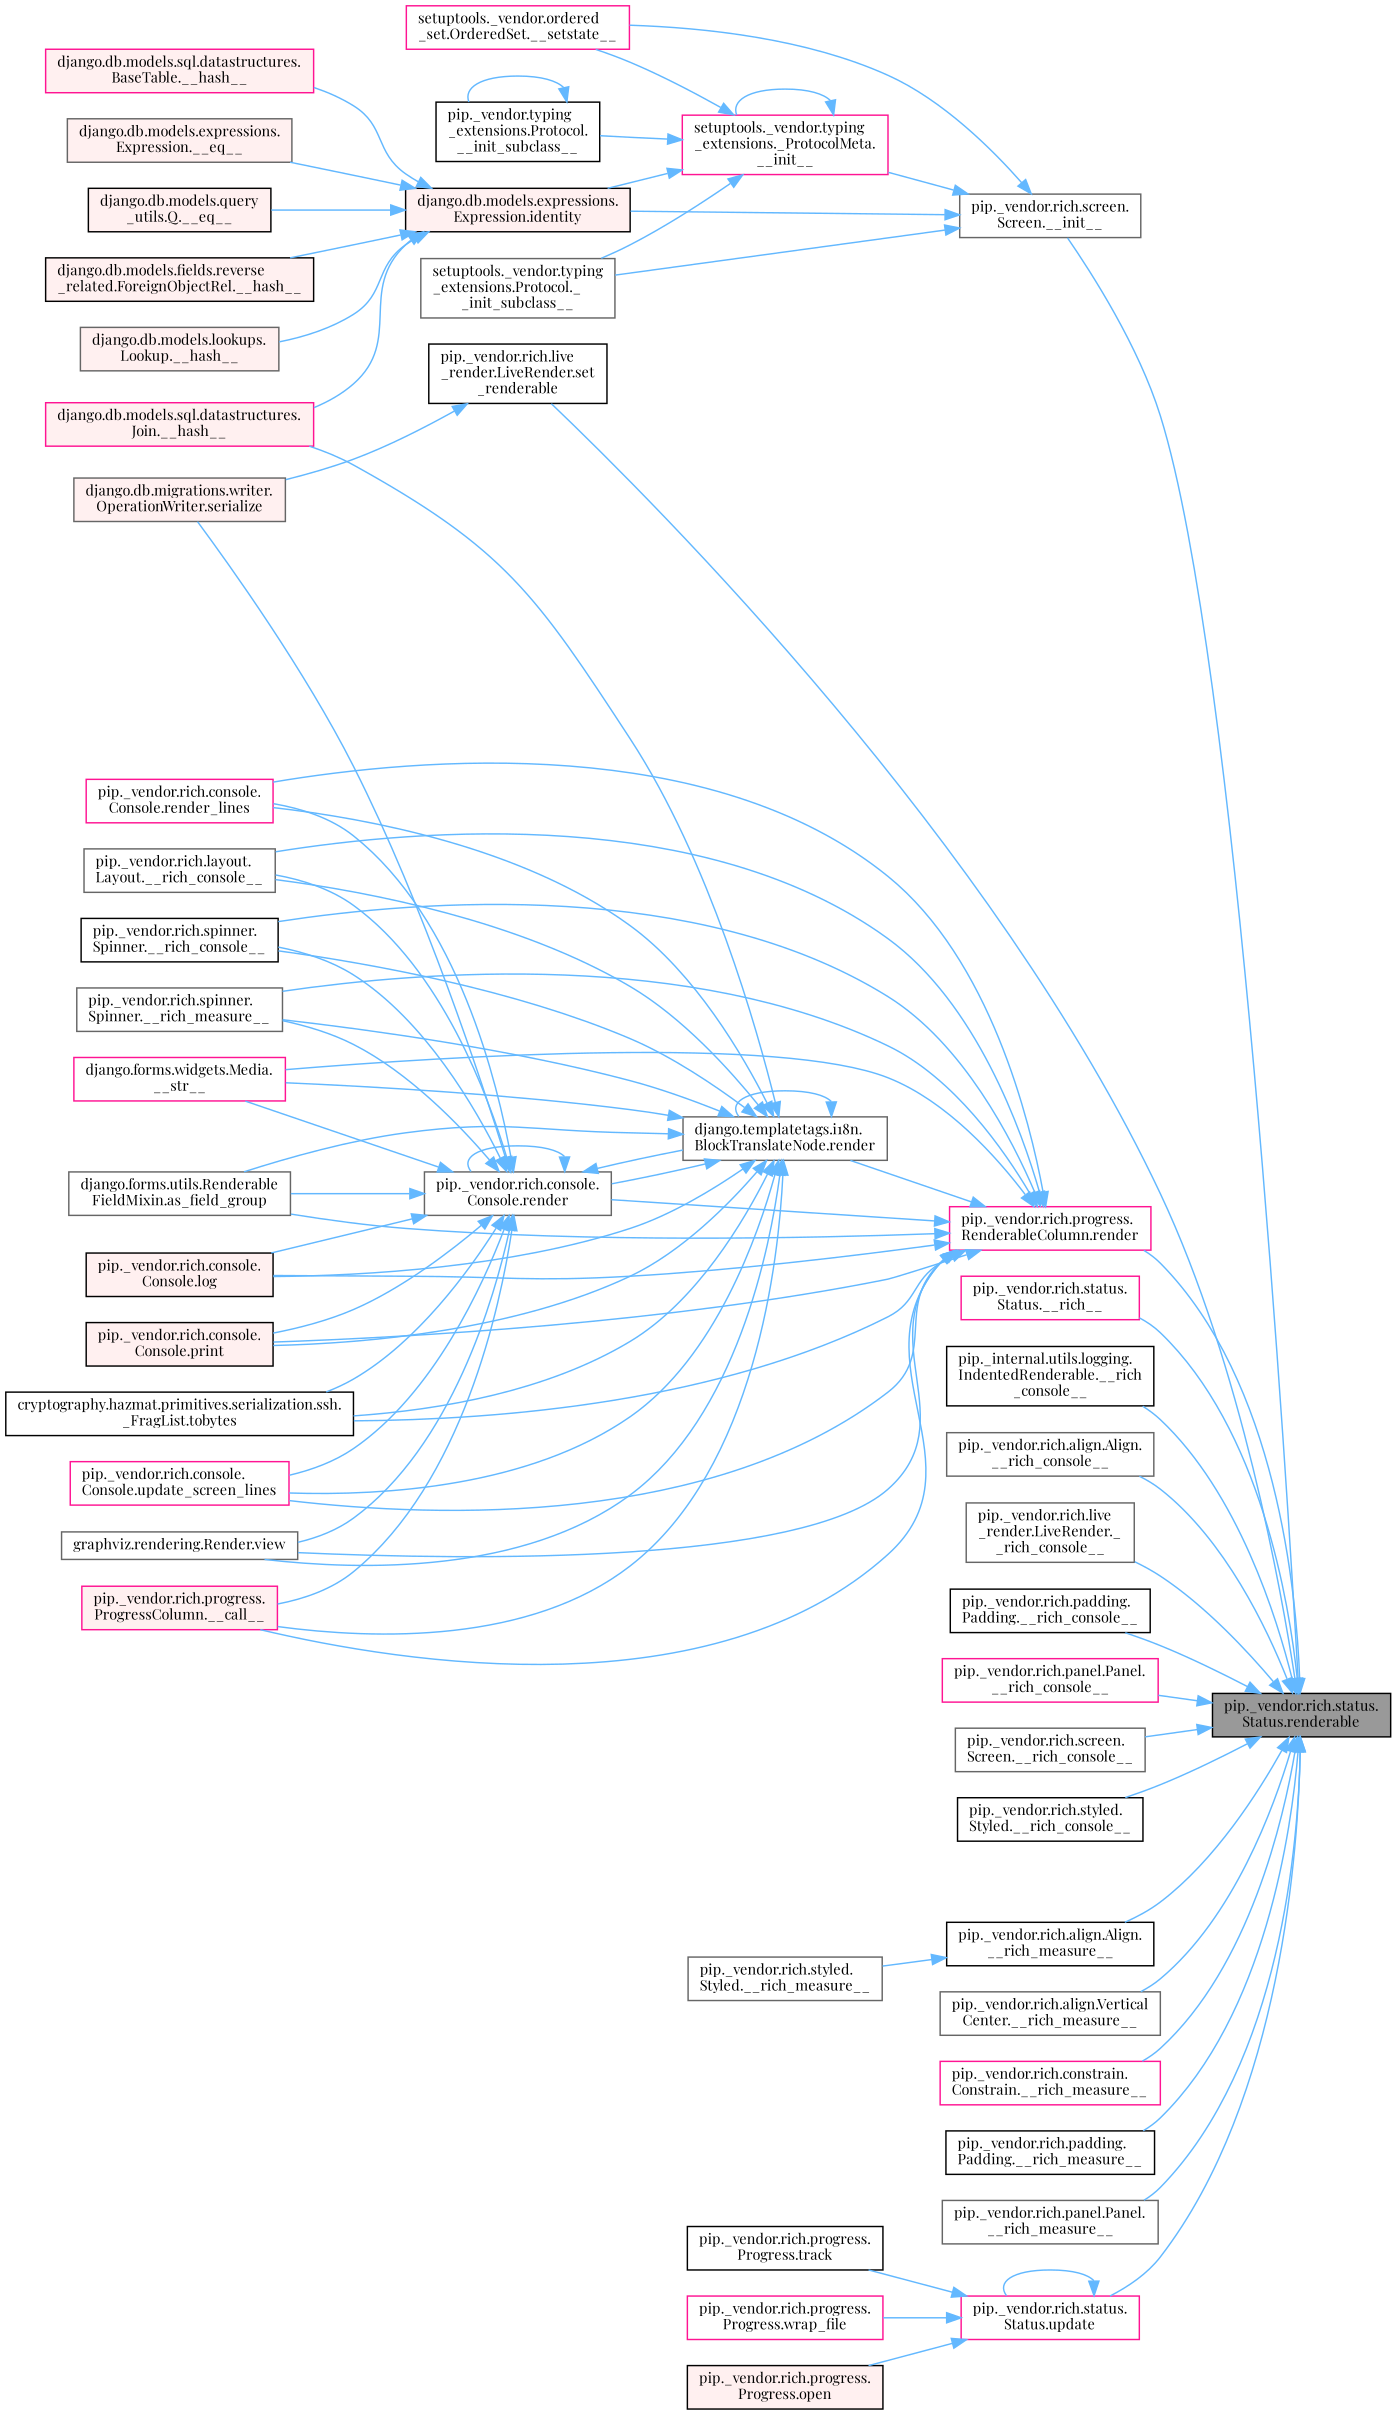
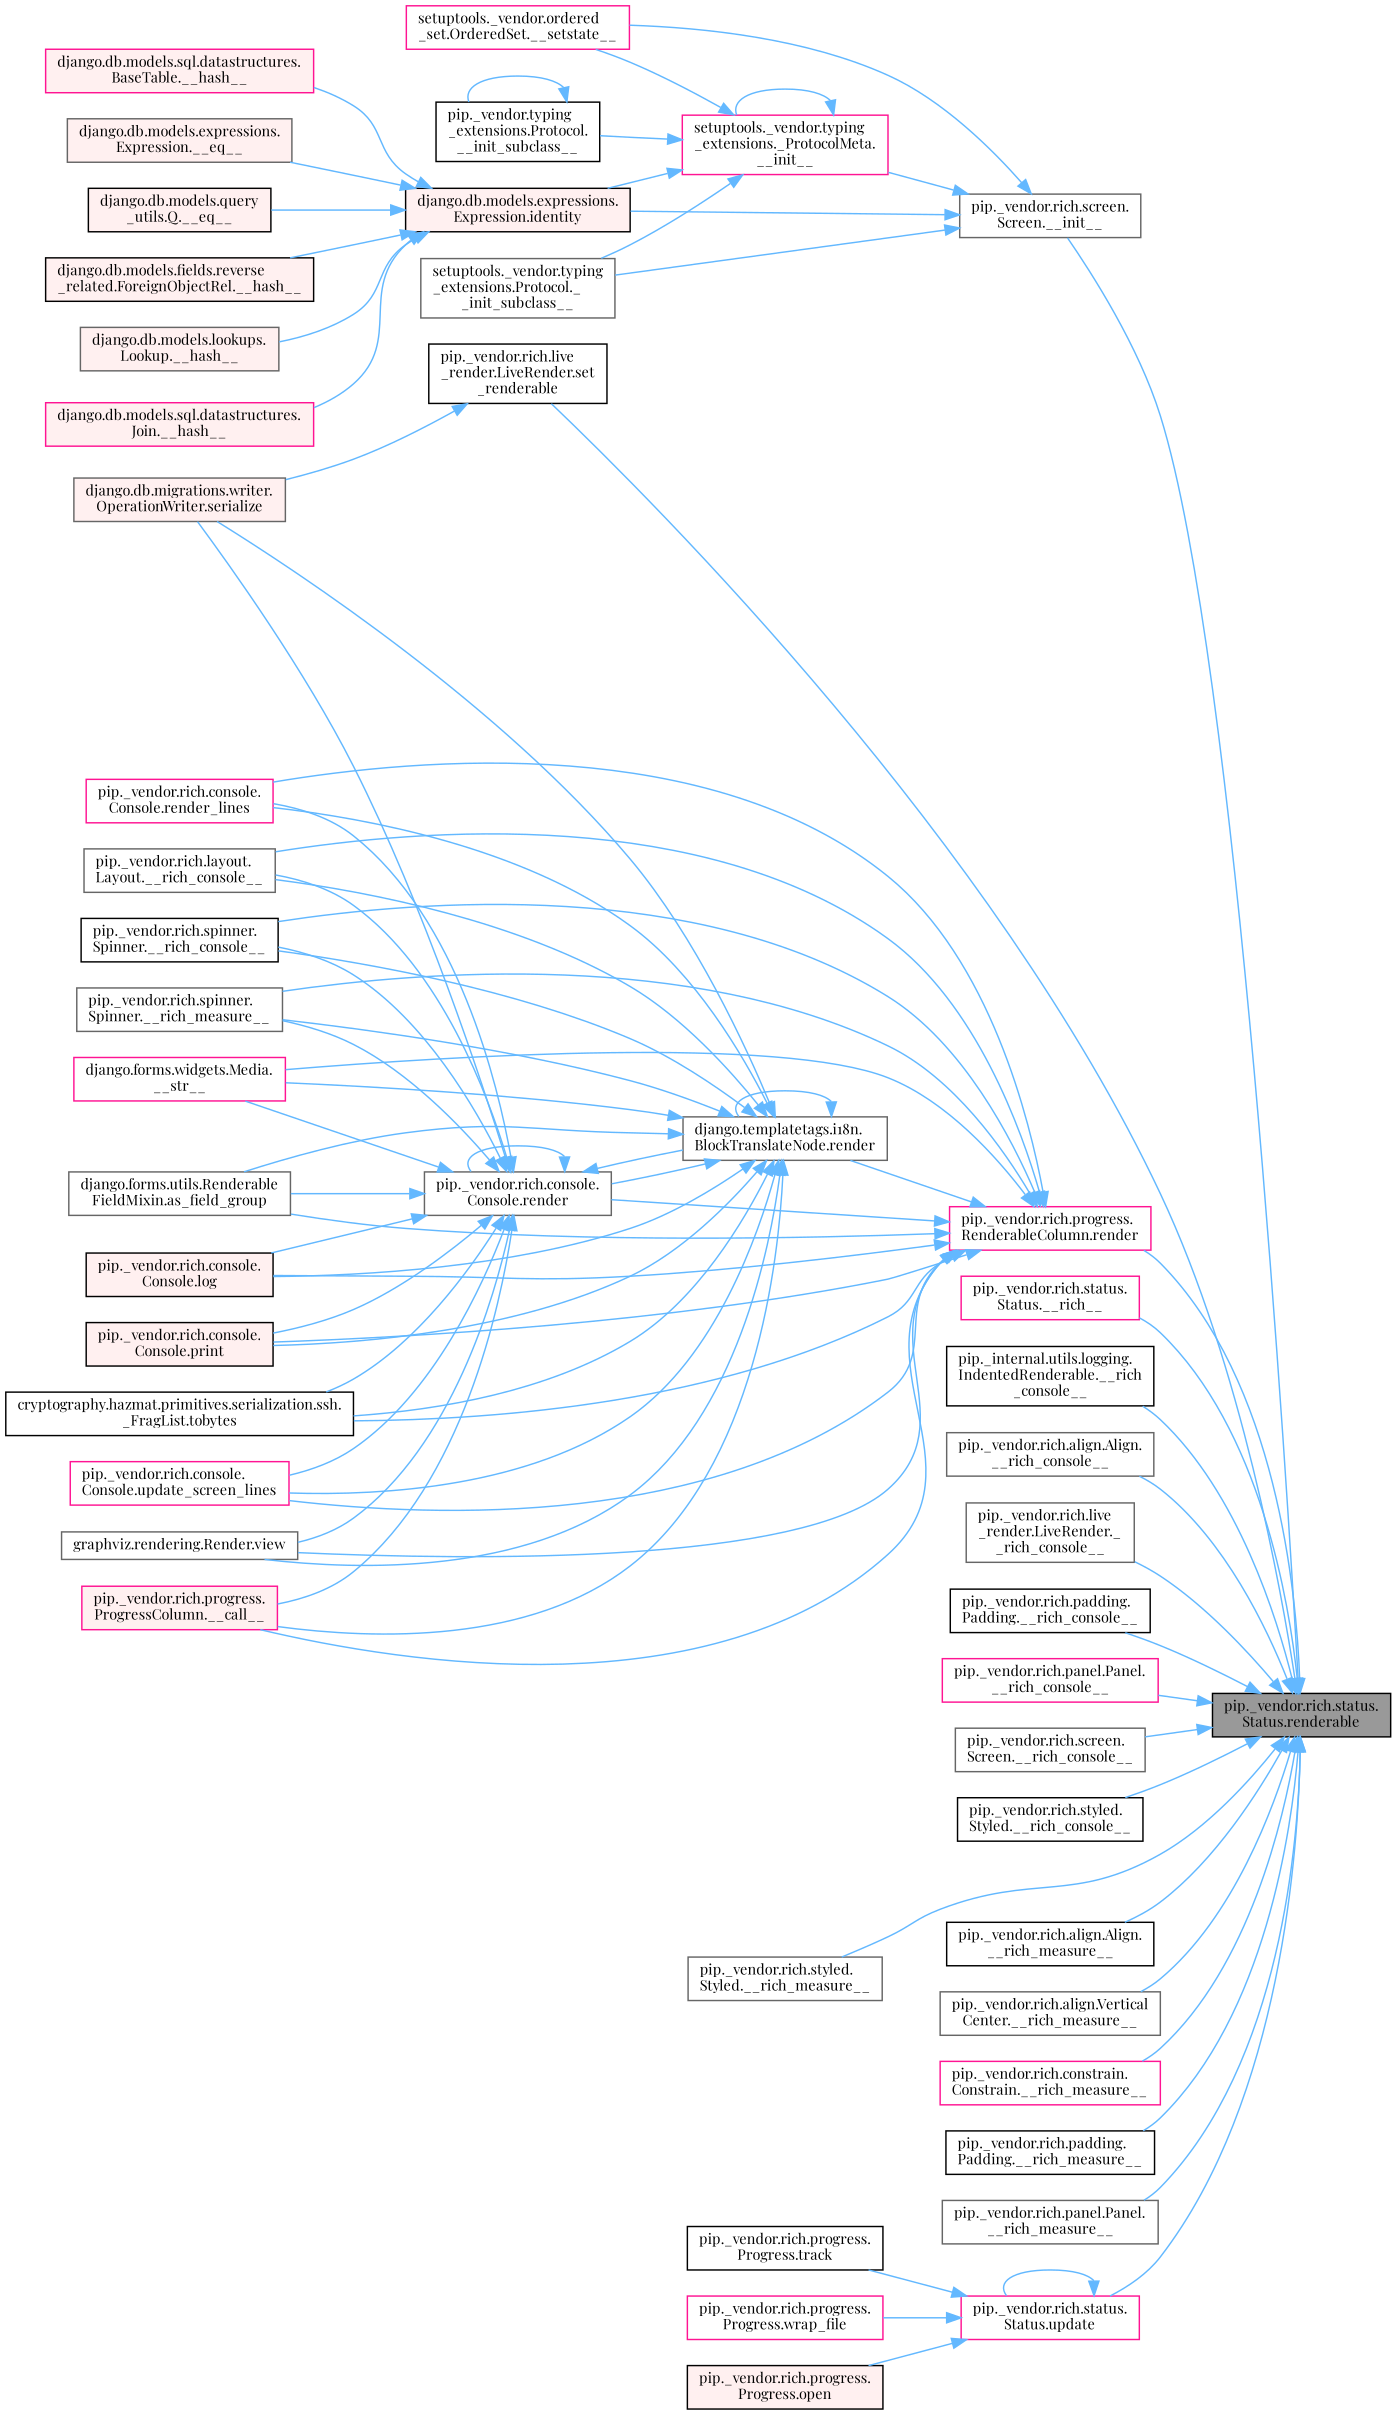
(616, 718) -> (557, 782)
(907, 1963) -> (1075, 1884)
